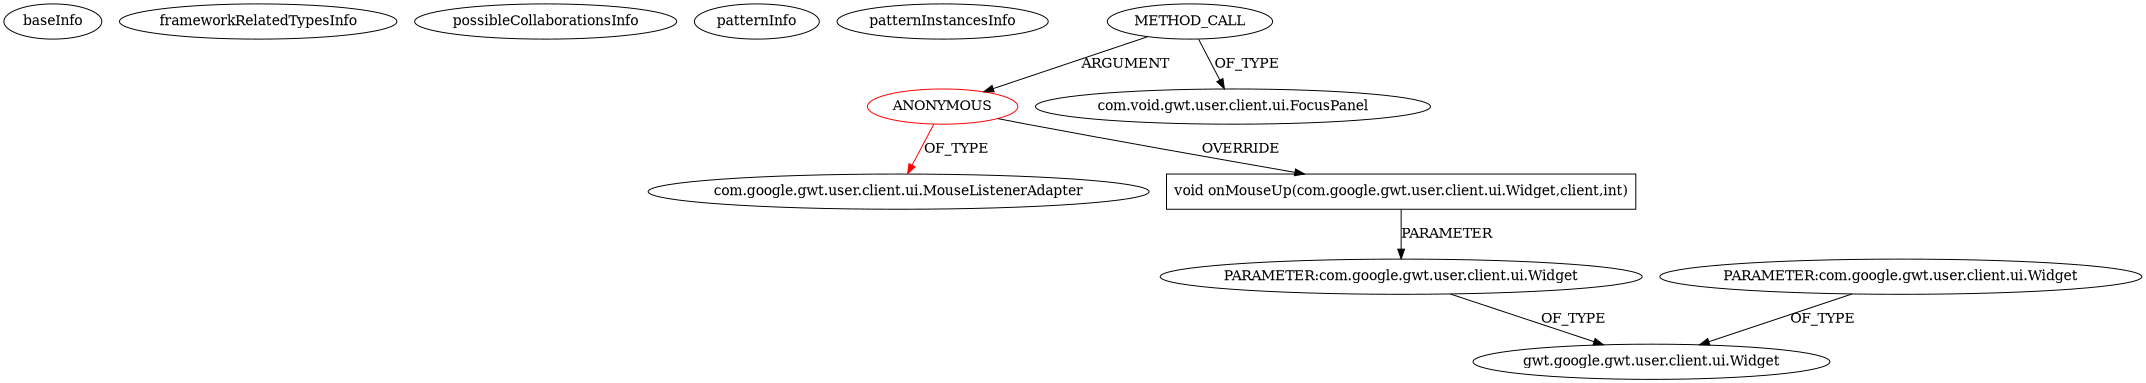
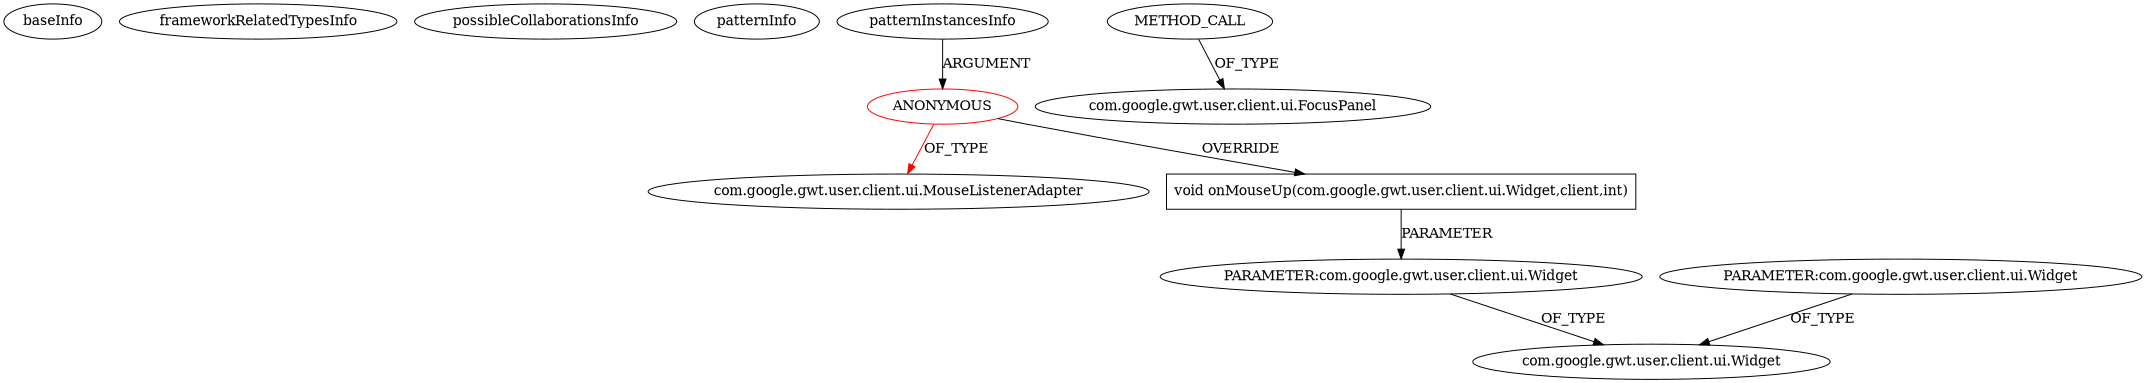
(1070, 63) -> (943, 59)
(1233, 107) -> (1233, 107)
(1651, 362) -> (1651, 362)
